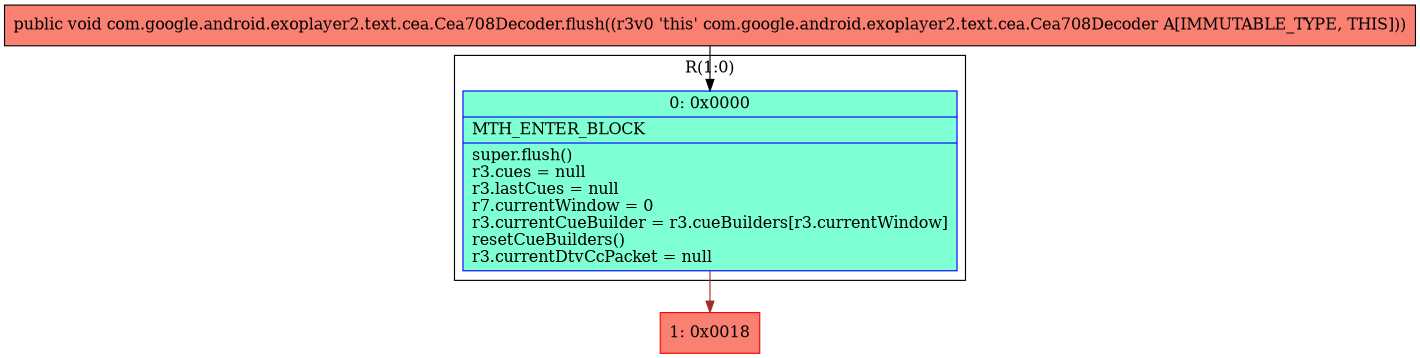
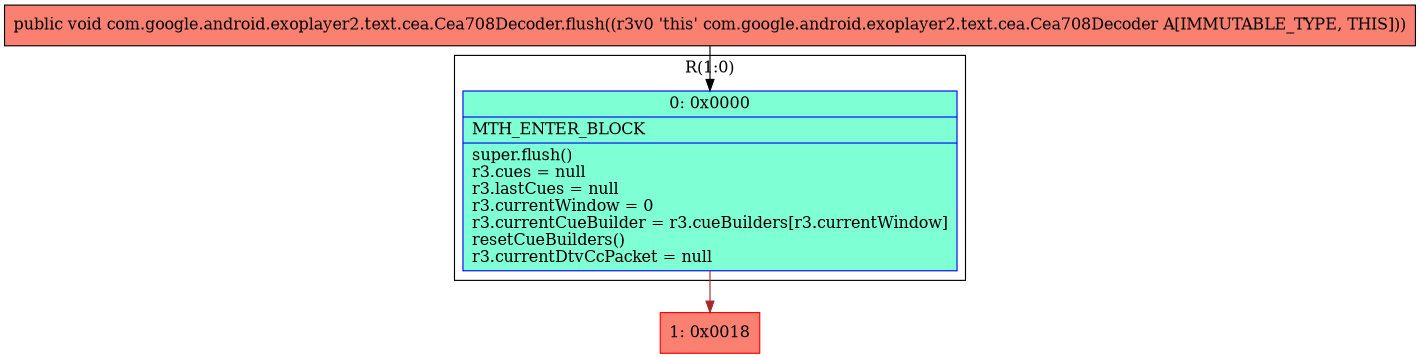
(563, 206) -> (563, 206)
